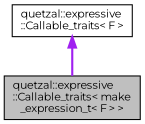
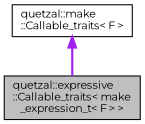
(72, 21) -> (72, 21)
